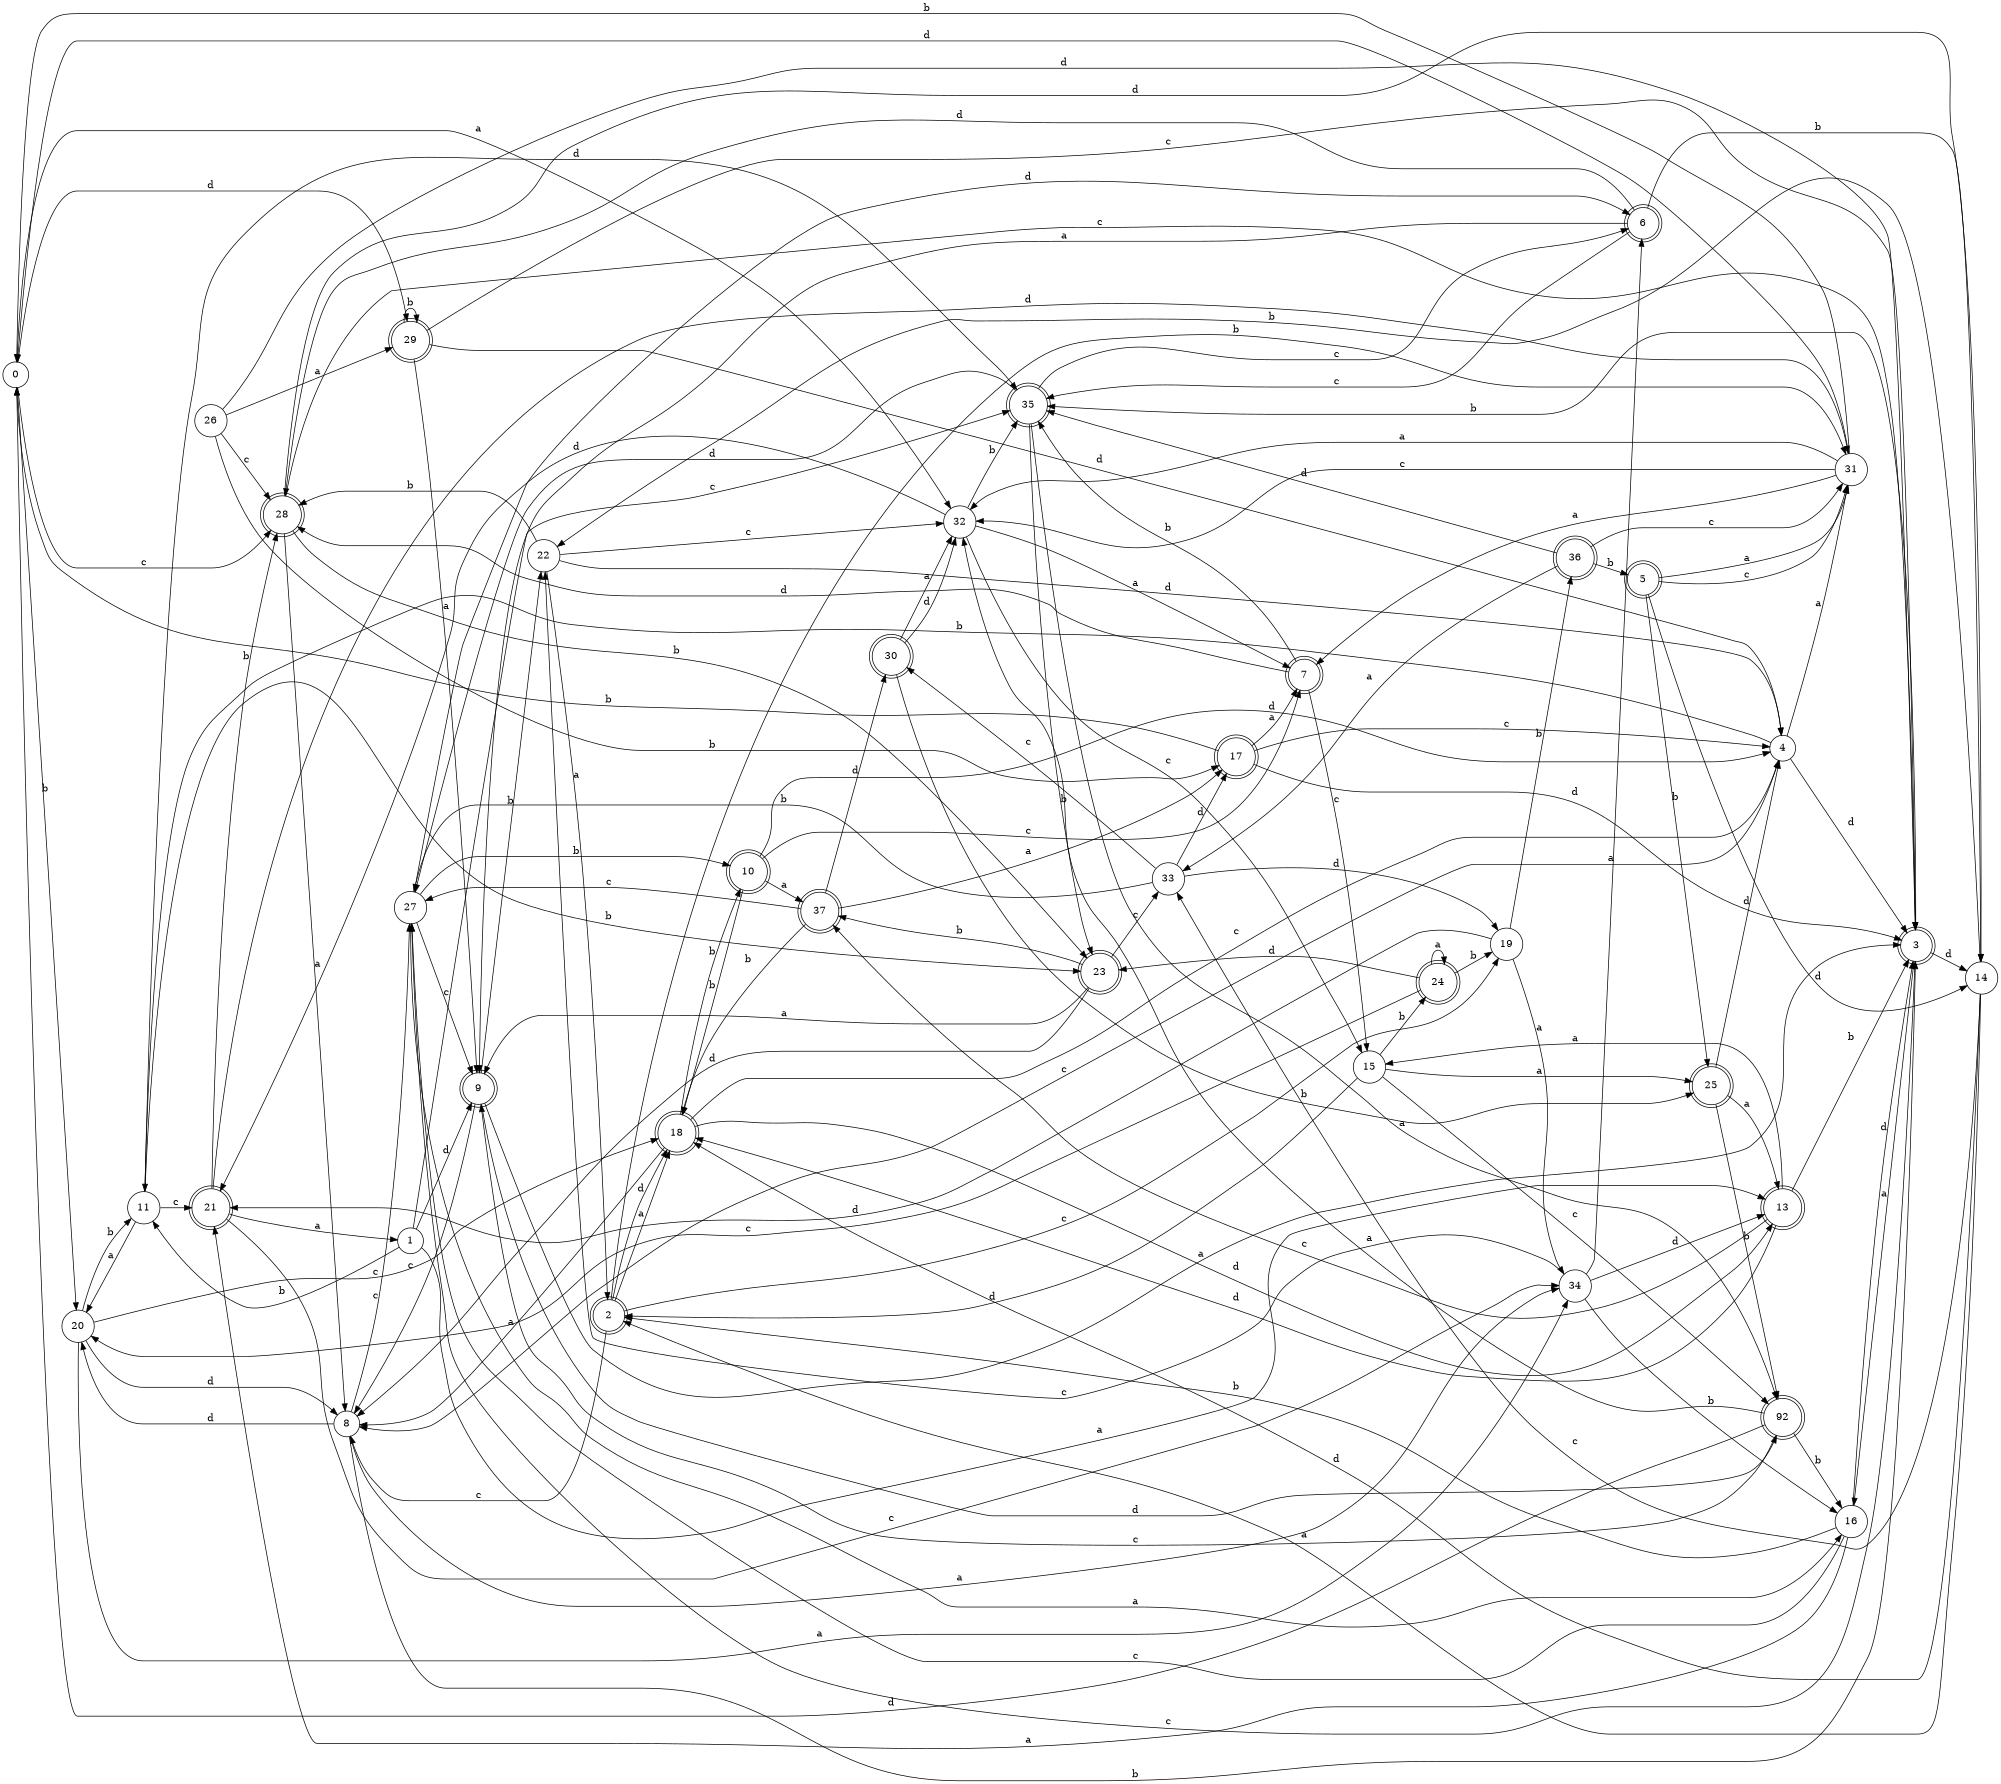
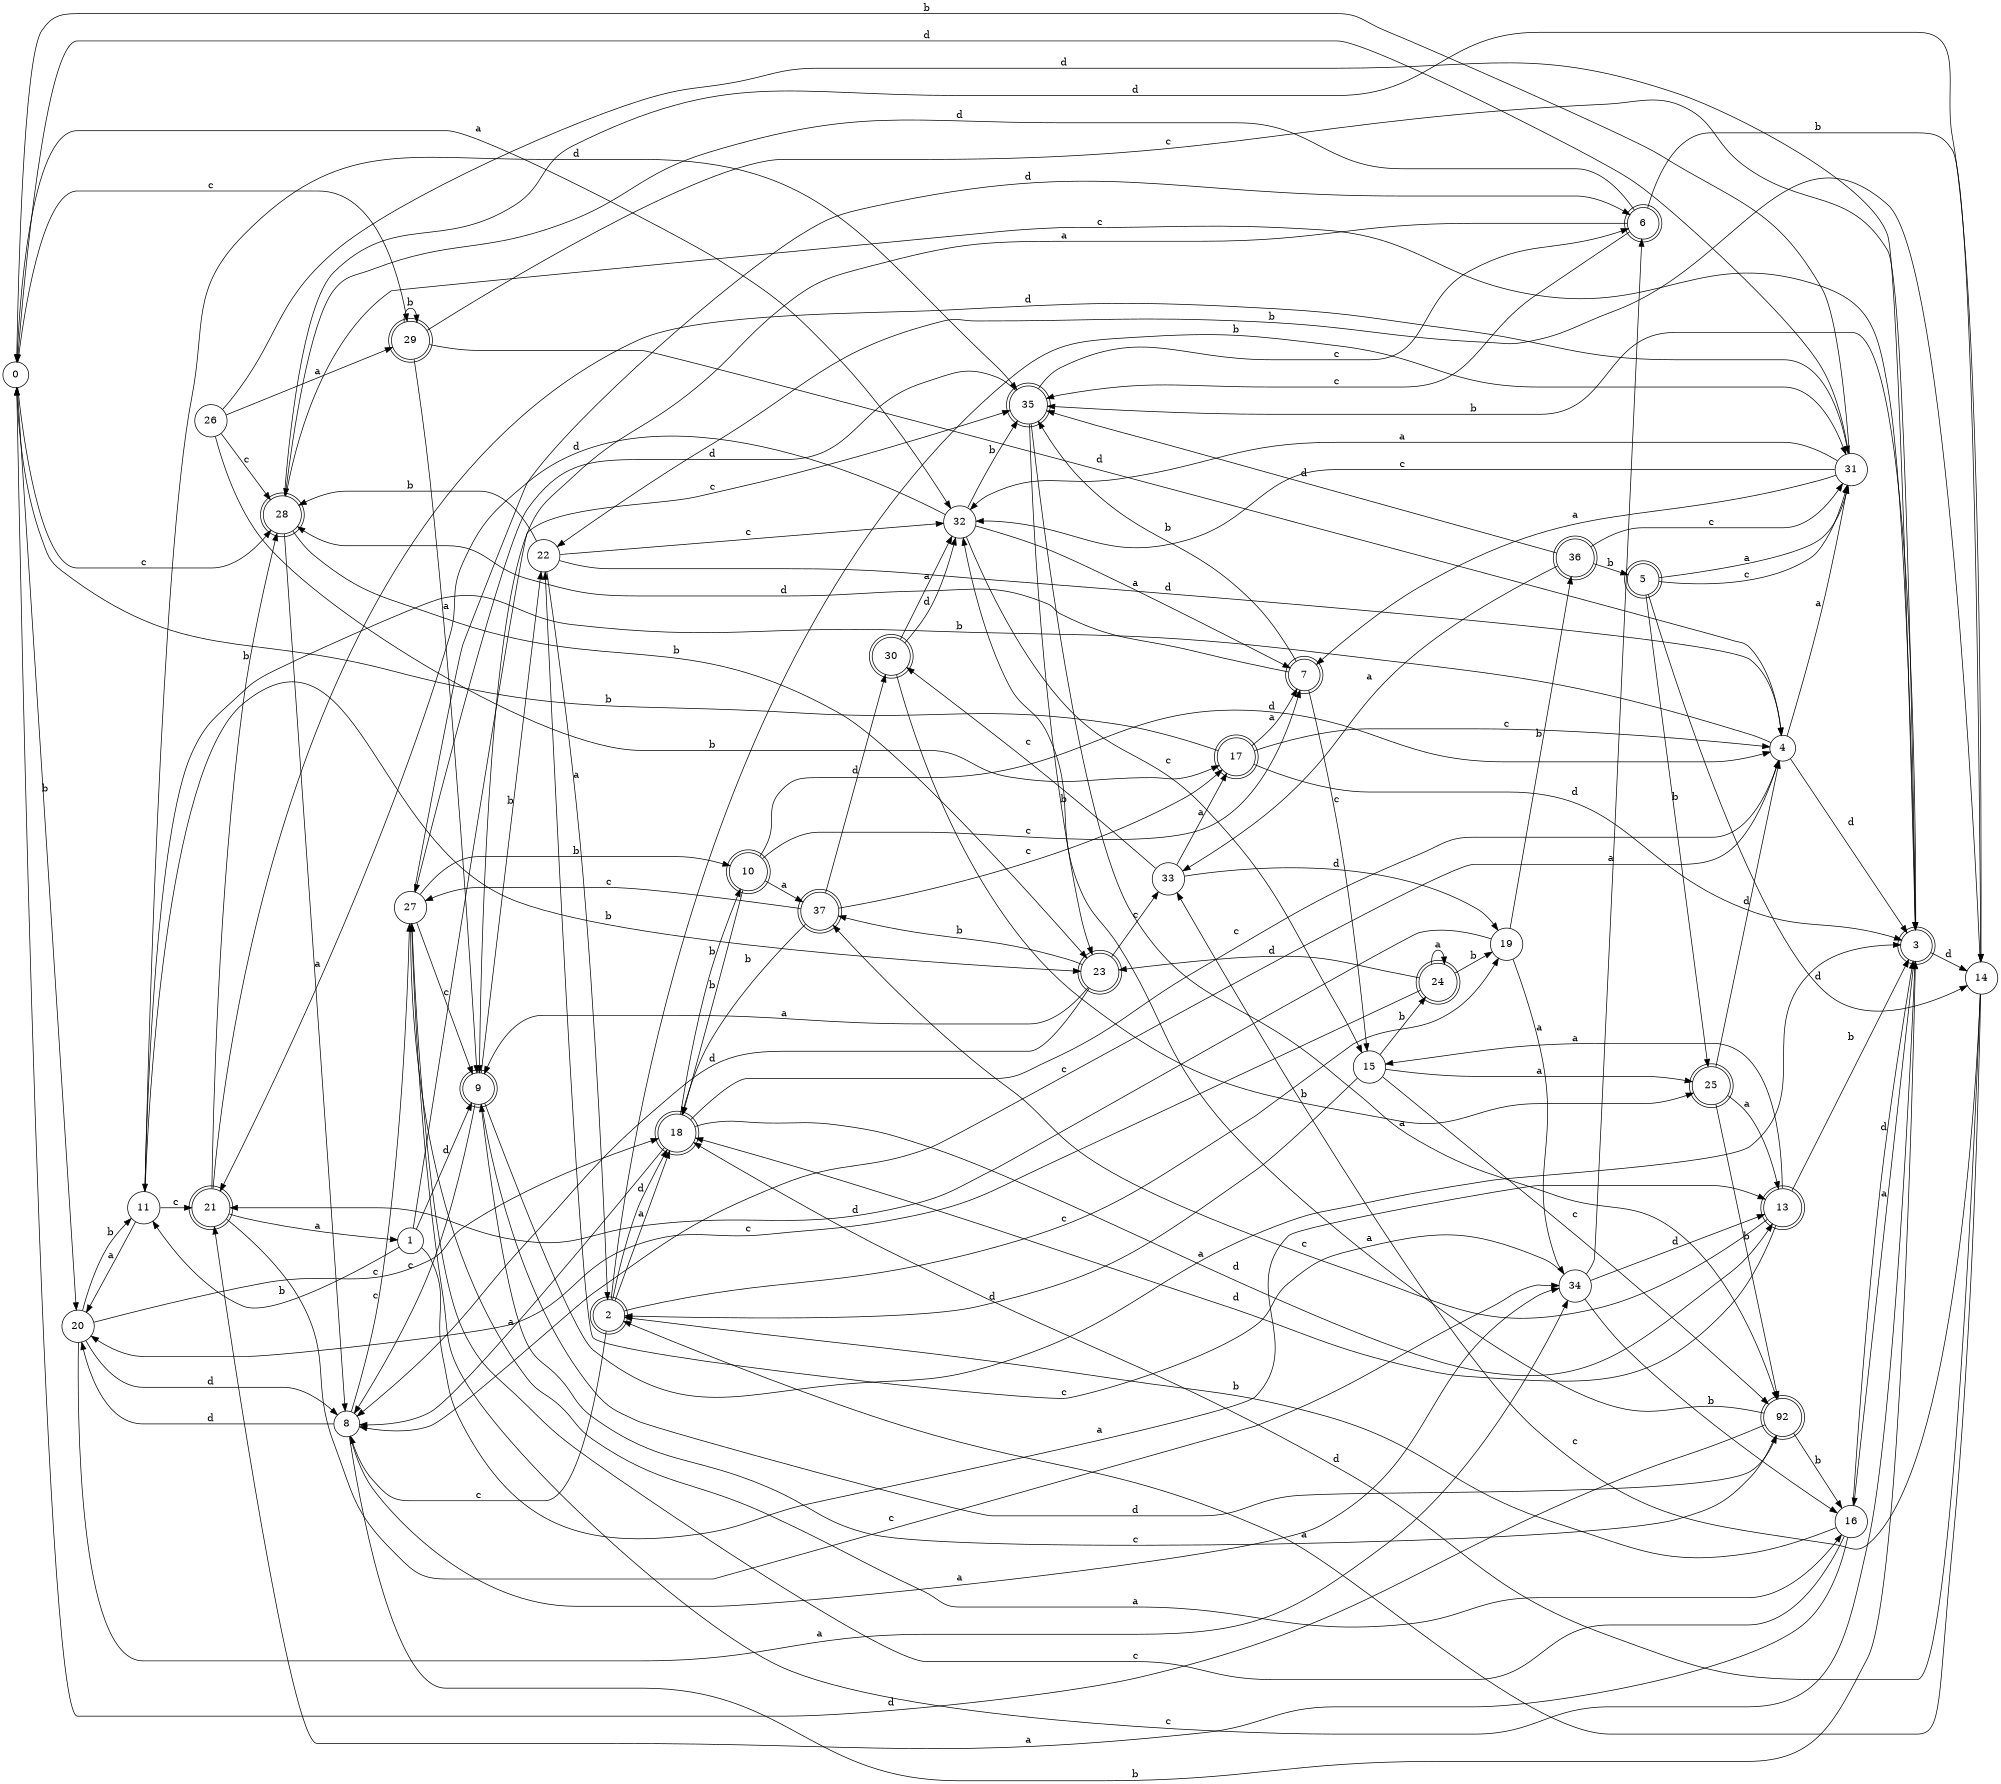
(211, 186) -> (211, 186)
(795, 806) -> none
(1201, 812) -> (1201, 812)
(1028, 851) -> (1028, 851)
